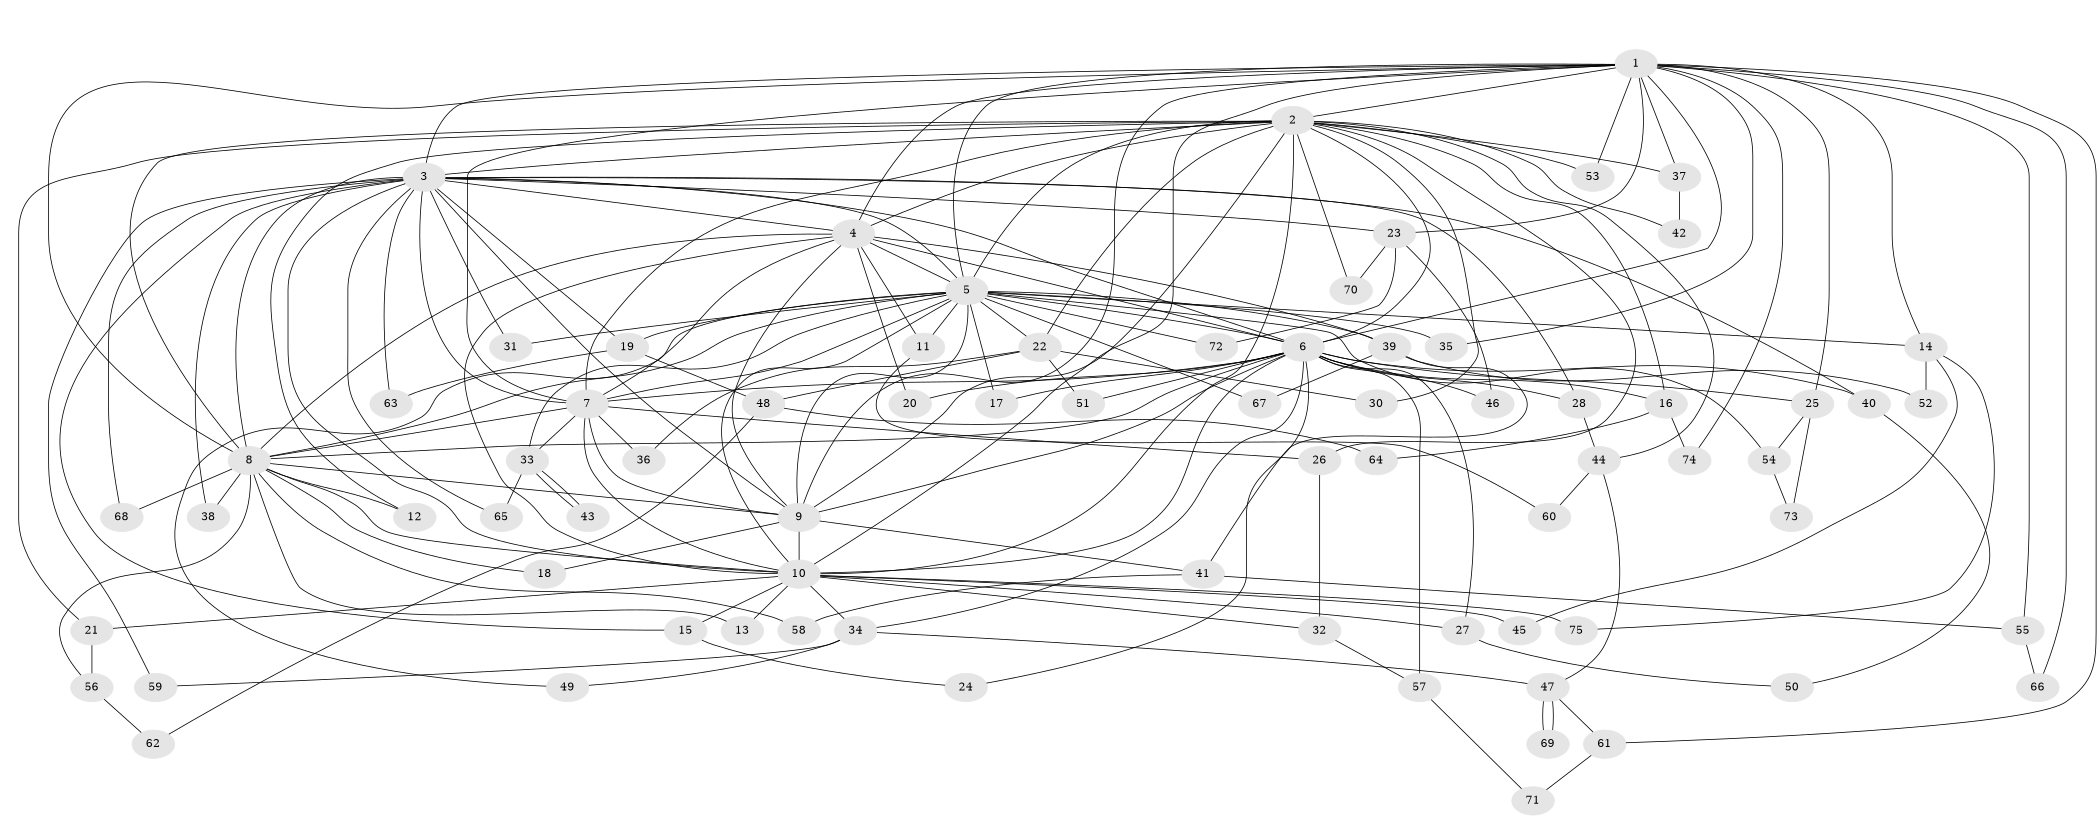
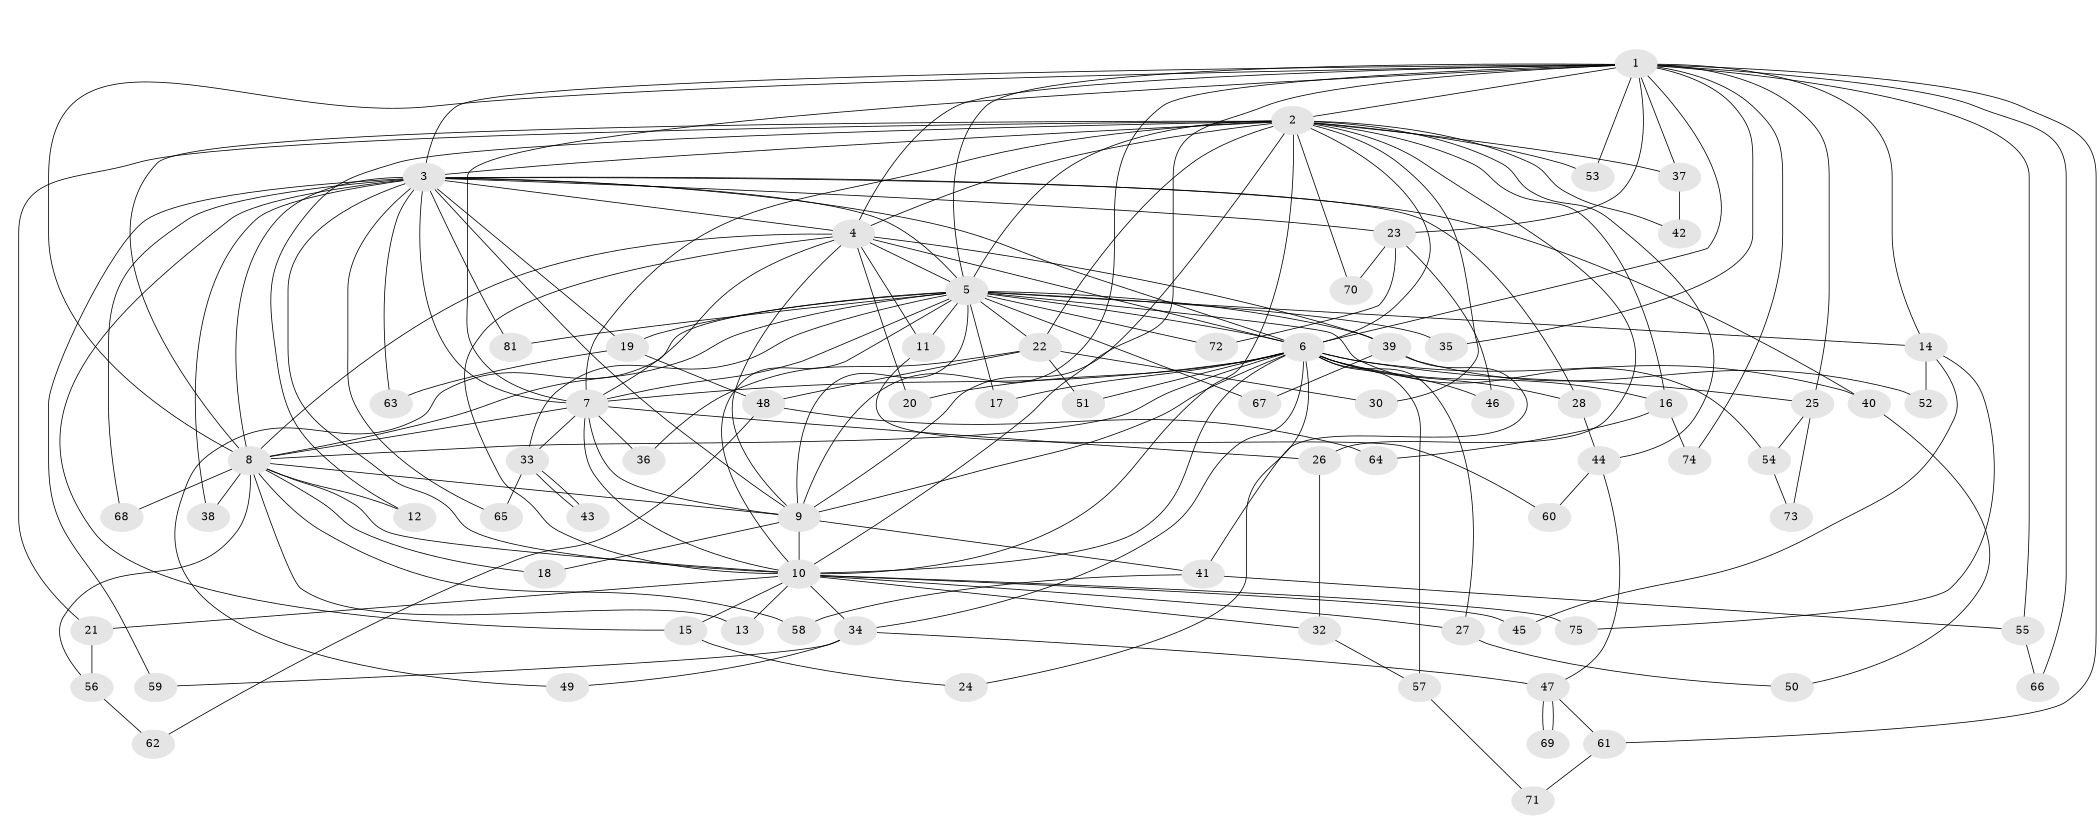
(511, 347) -> (511, 347)
